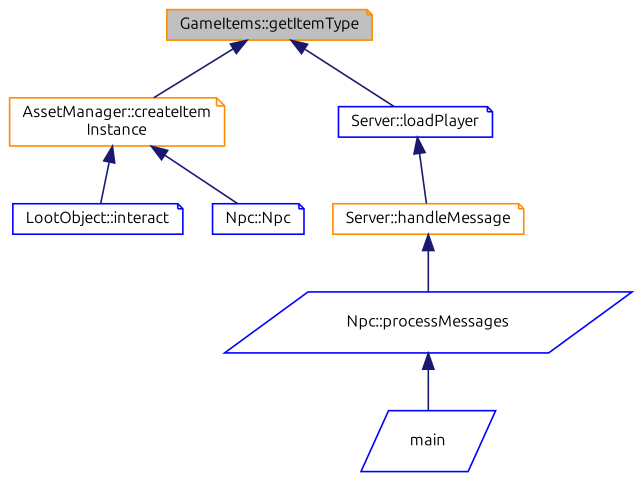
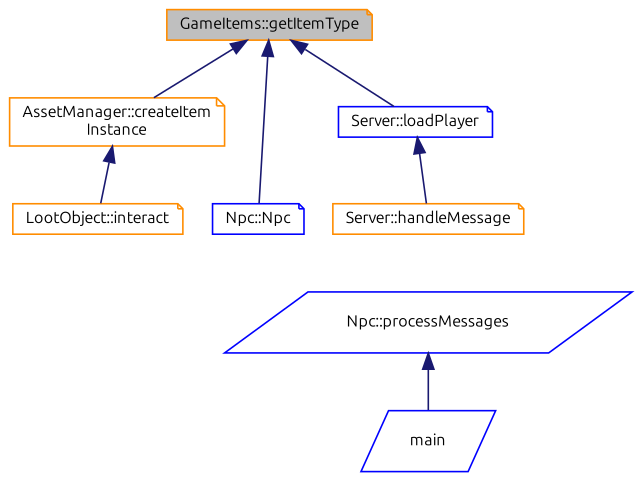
(201, 180) -> (263, 130)
(98, 219) -> (98, 219)
(428, 271) -> none
